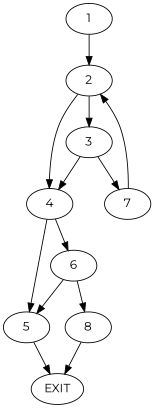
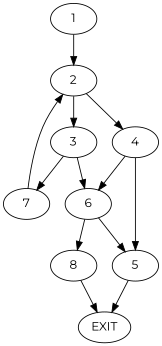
(72, 169) -> (80, 169)
